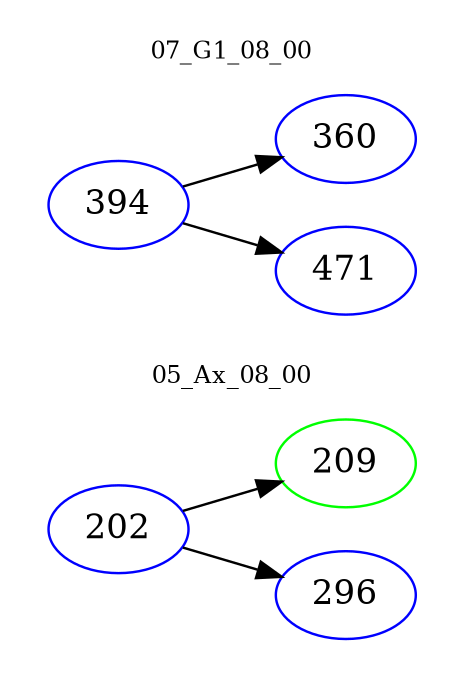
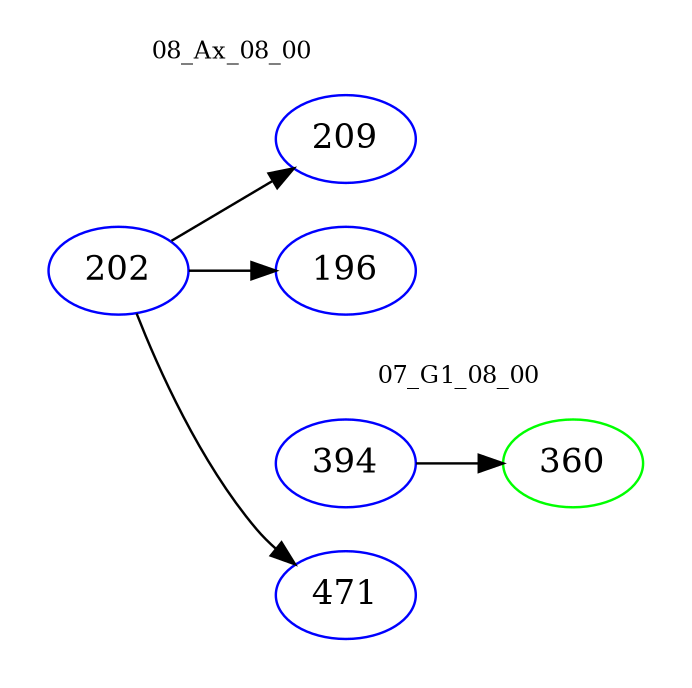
(346, 139) -> (573, 463)
(220, 234) -> (195, 438)
(232, 377) -> (232, 52)
(346, 463) -> (346, 139)
(346, 595) -> (346, 271)
